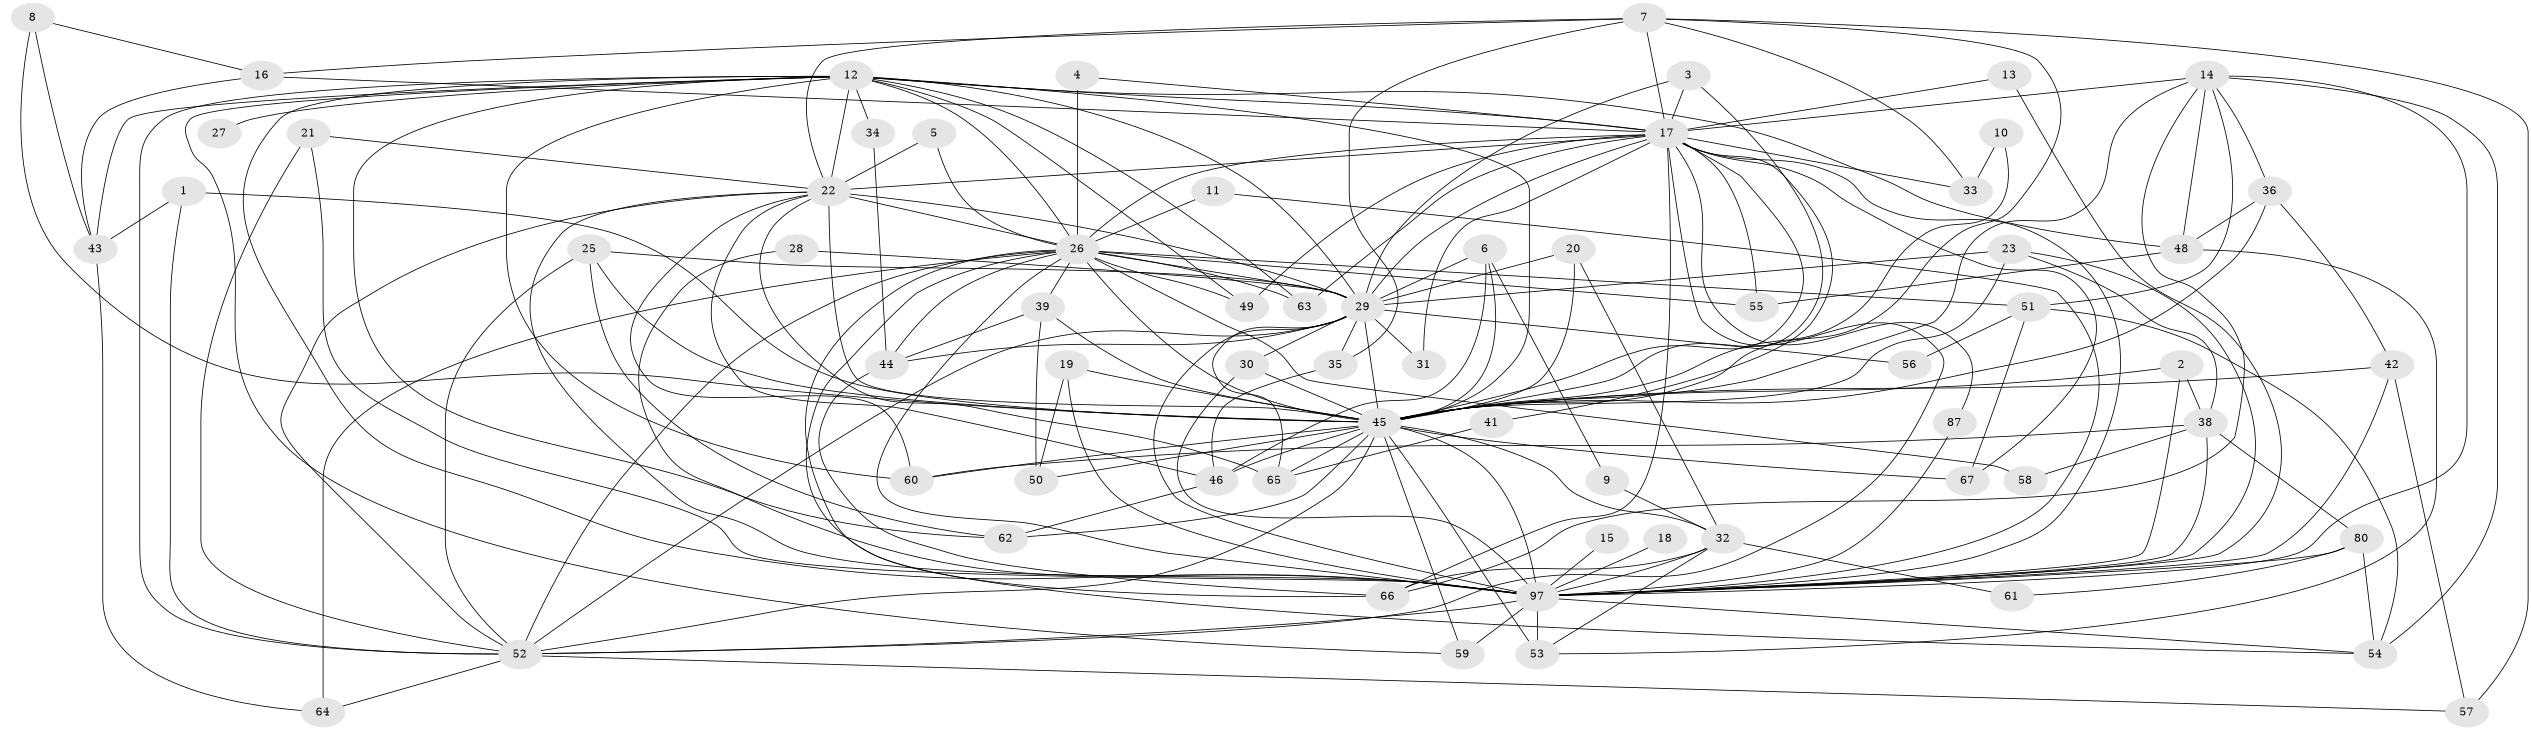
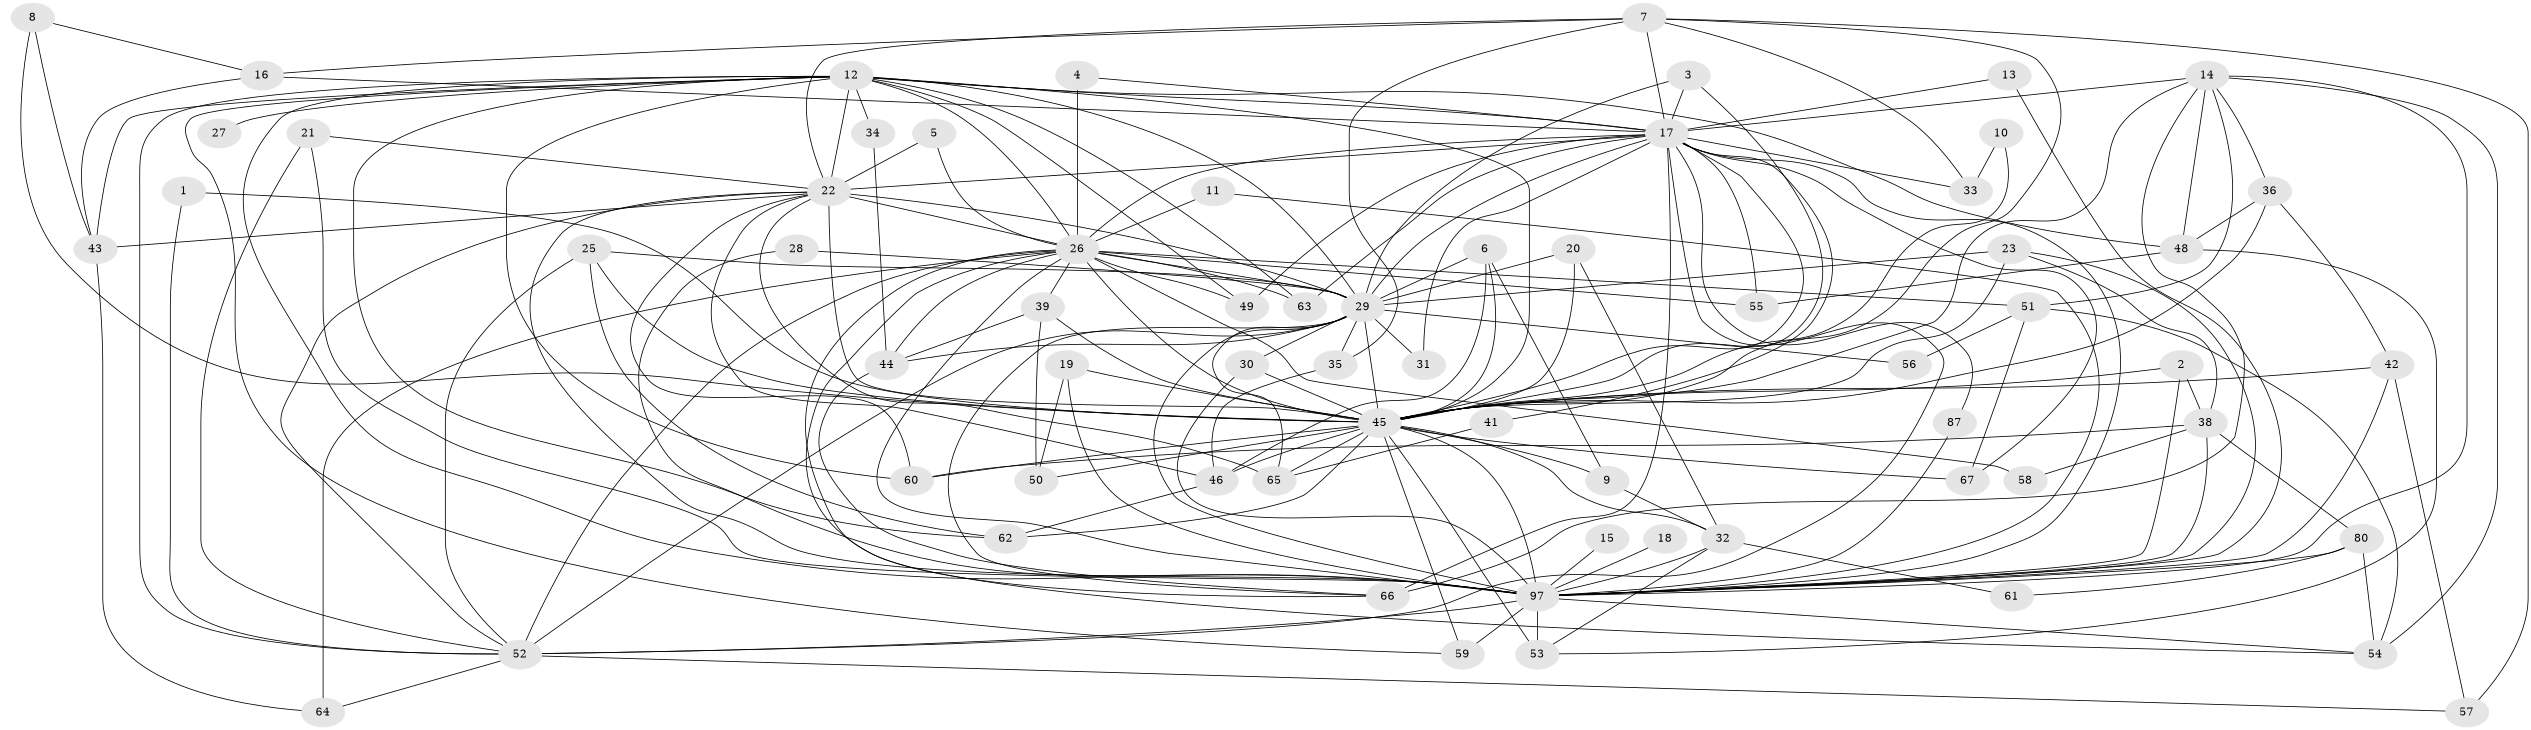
(145, 217) -> (462, 220)
(1556, 569) -> (949, 480)
(980, 592) -> (1529, 454)
